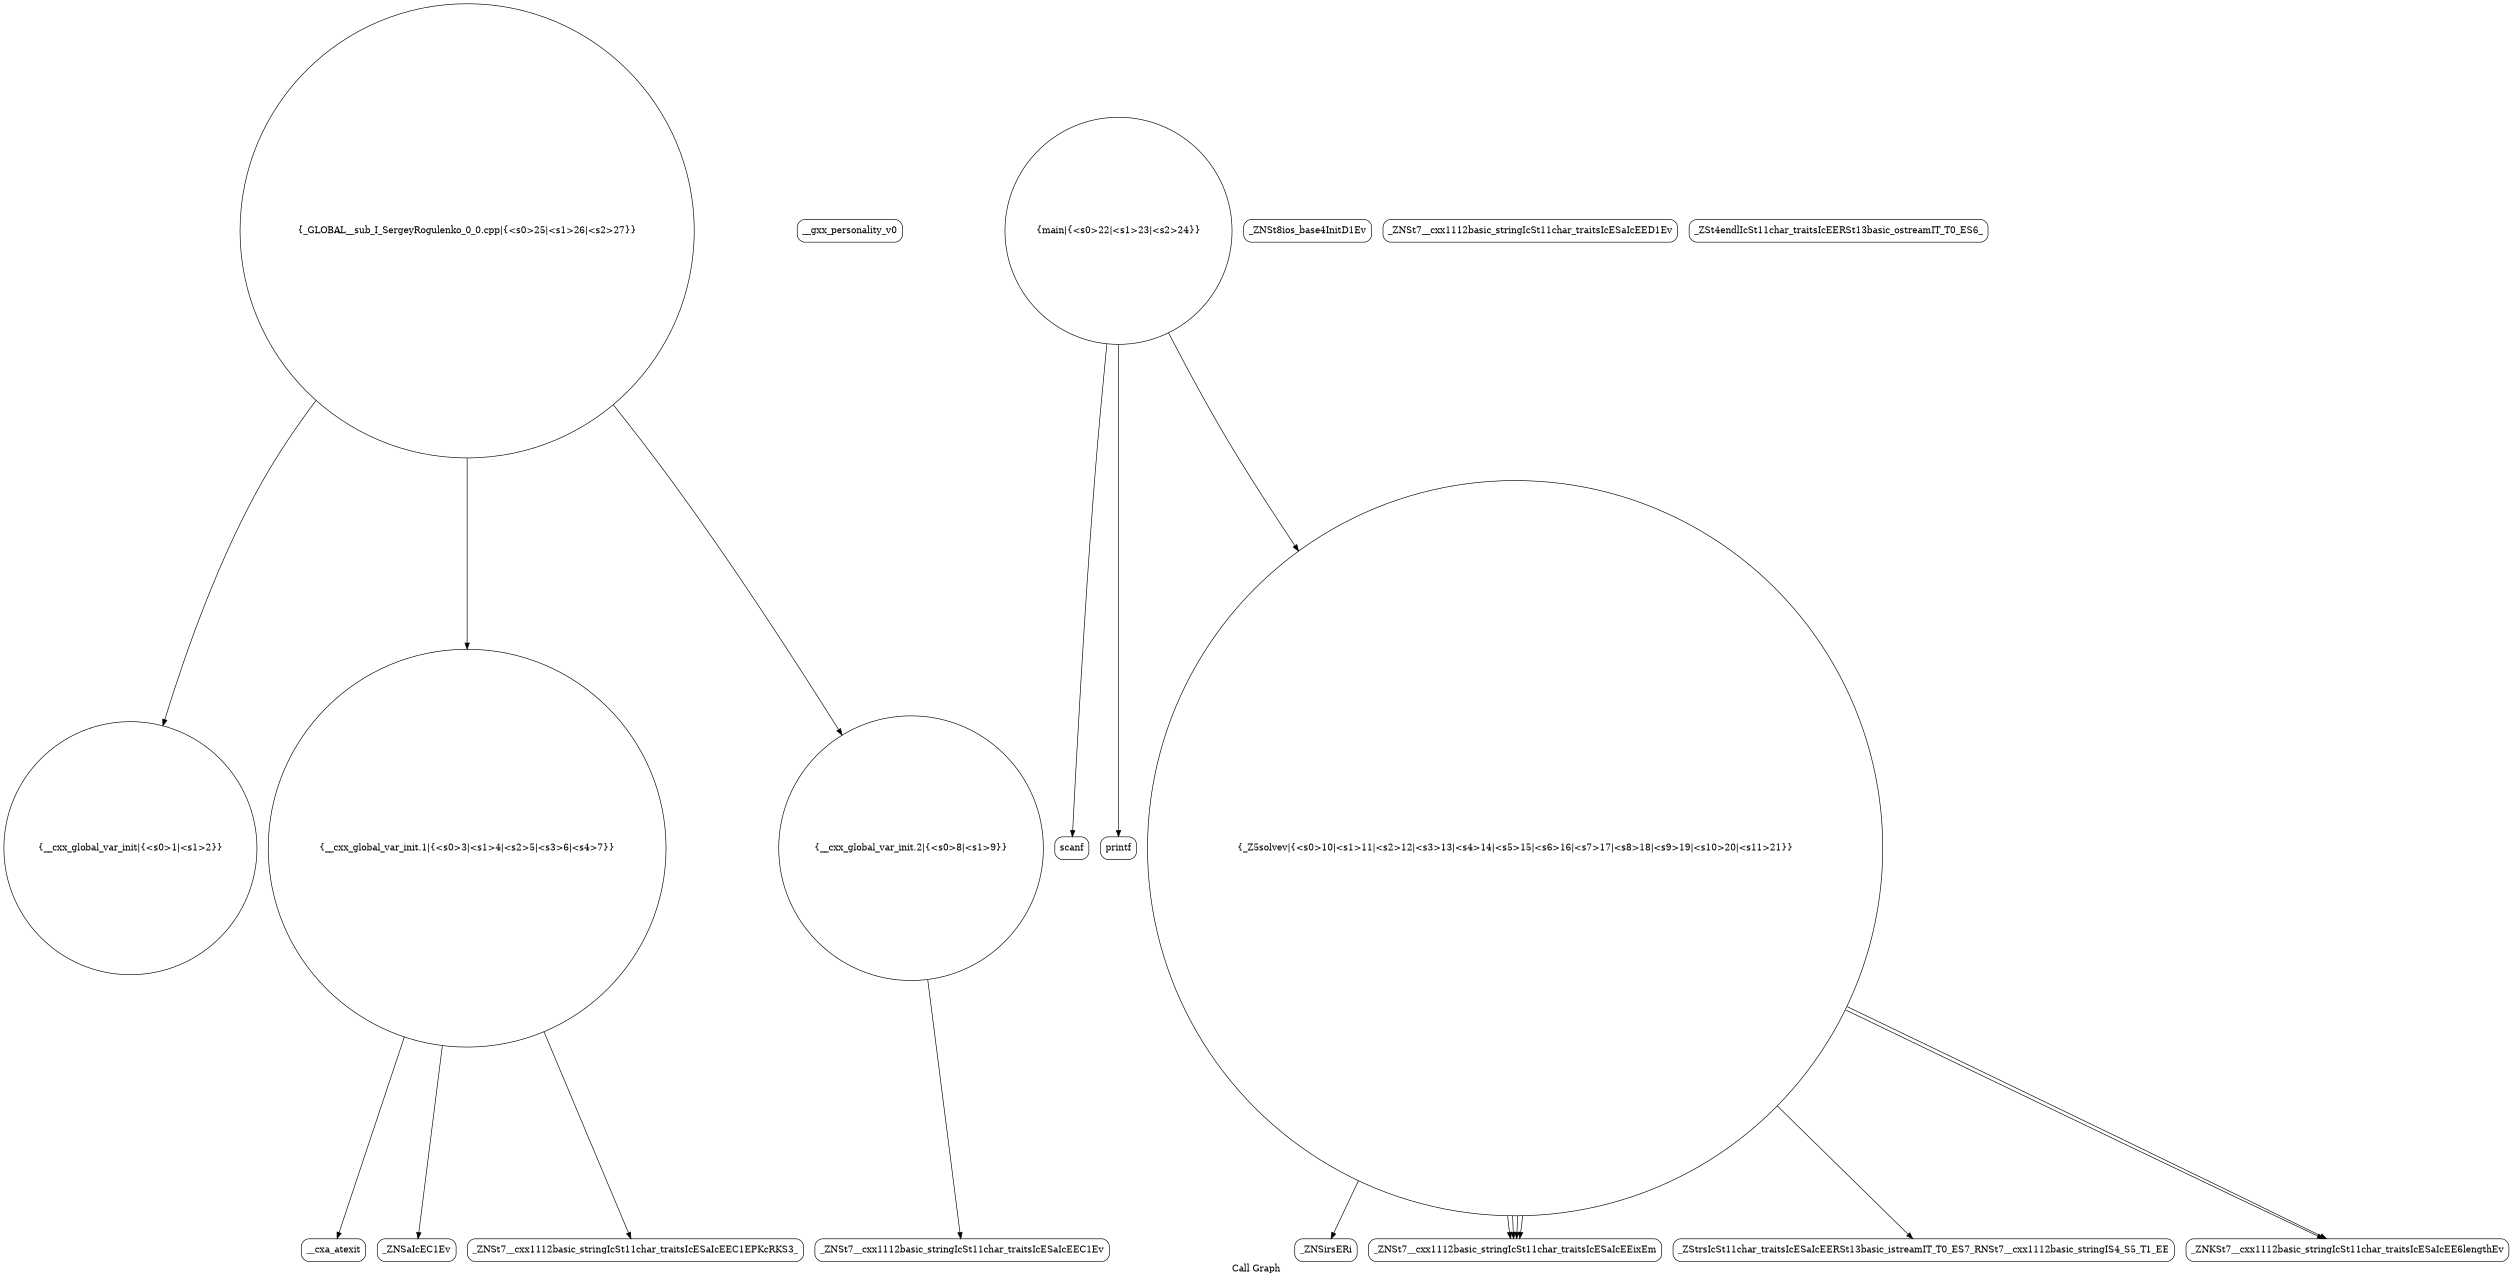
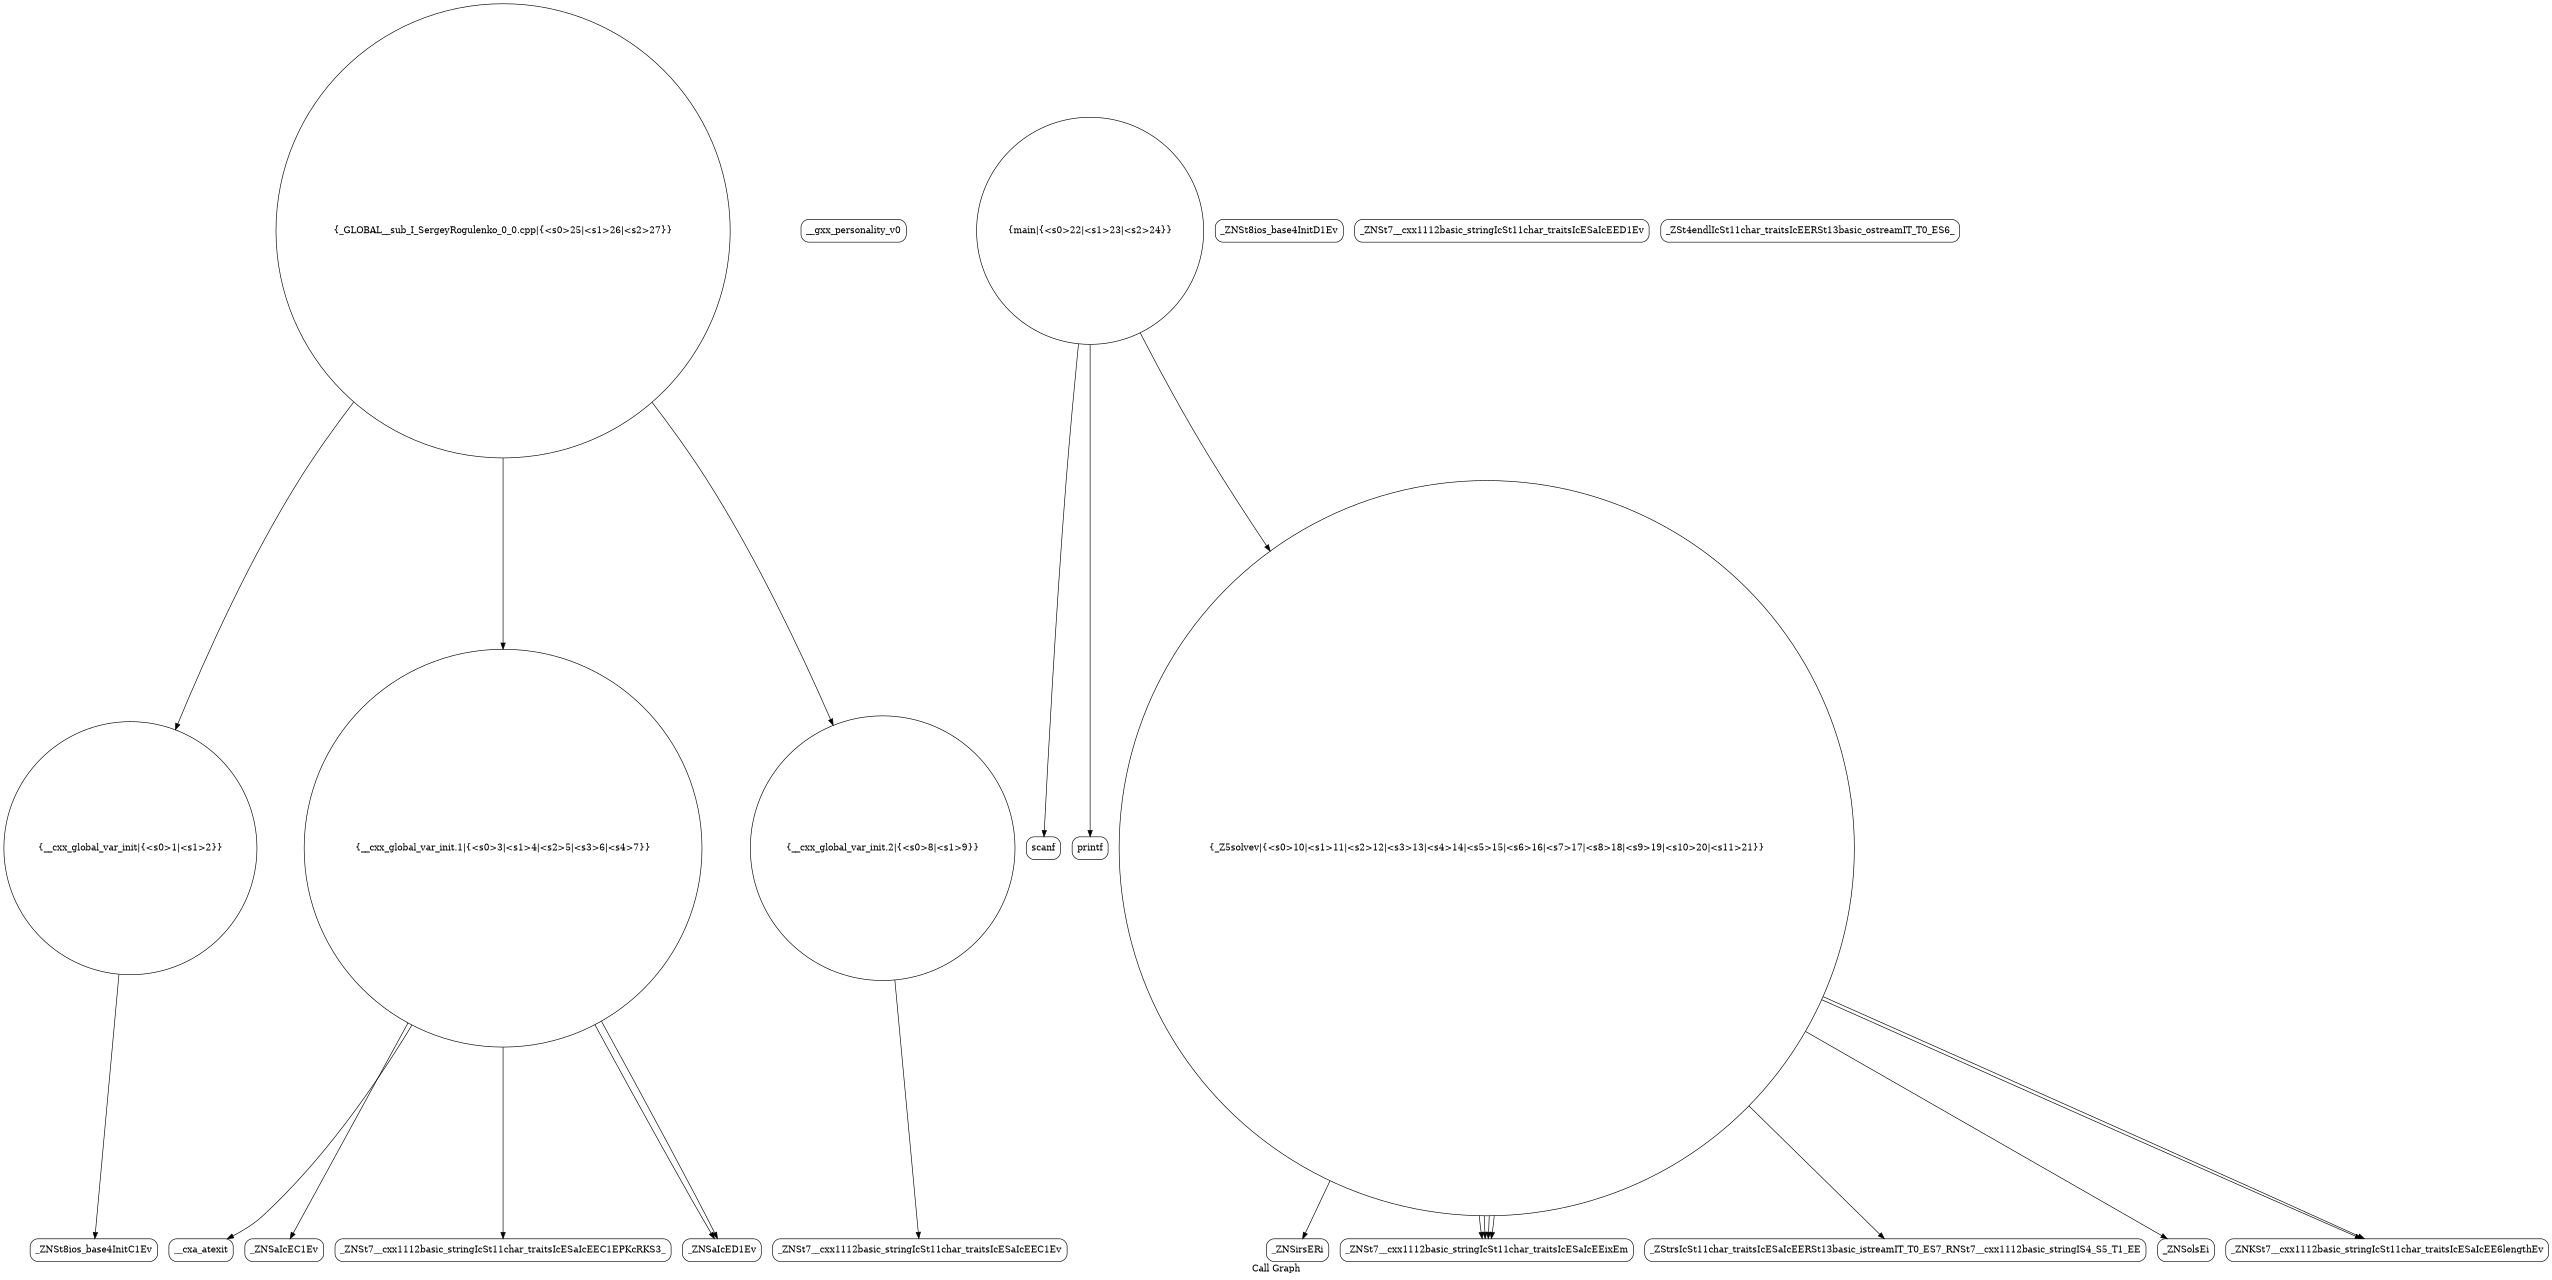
none -> (94, 1250)
none -> (722, 1250)
none -> (2186, 1250)
